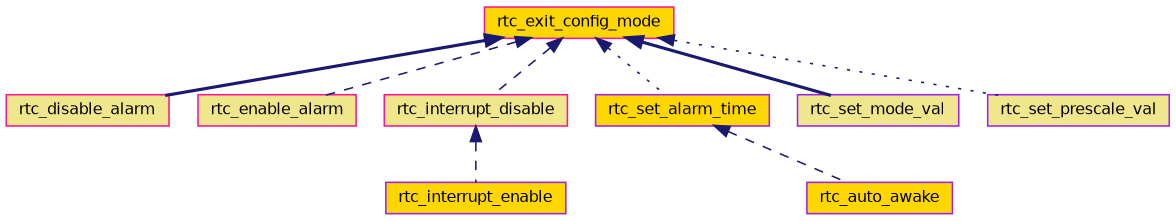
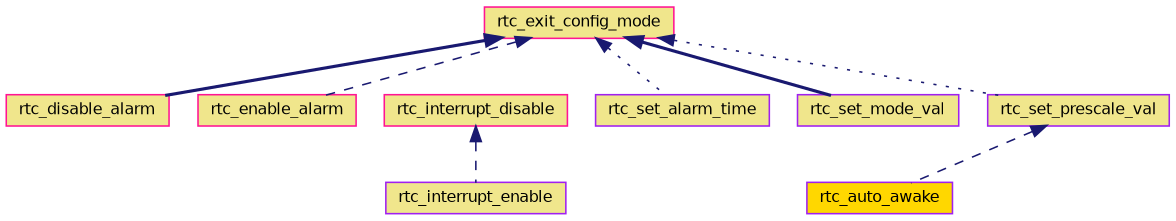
(579, 23) -> (579, 23)
(521, 71) -> none
(682, 110) -> (682, 110)
(788, 157) -> (972, 157)
(476, 198) -> (476, 198)
